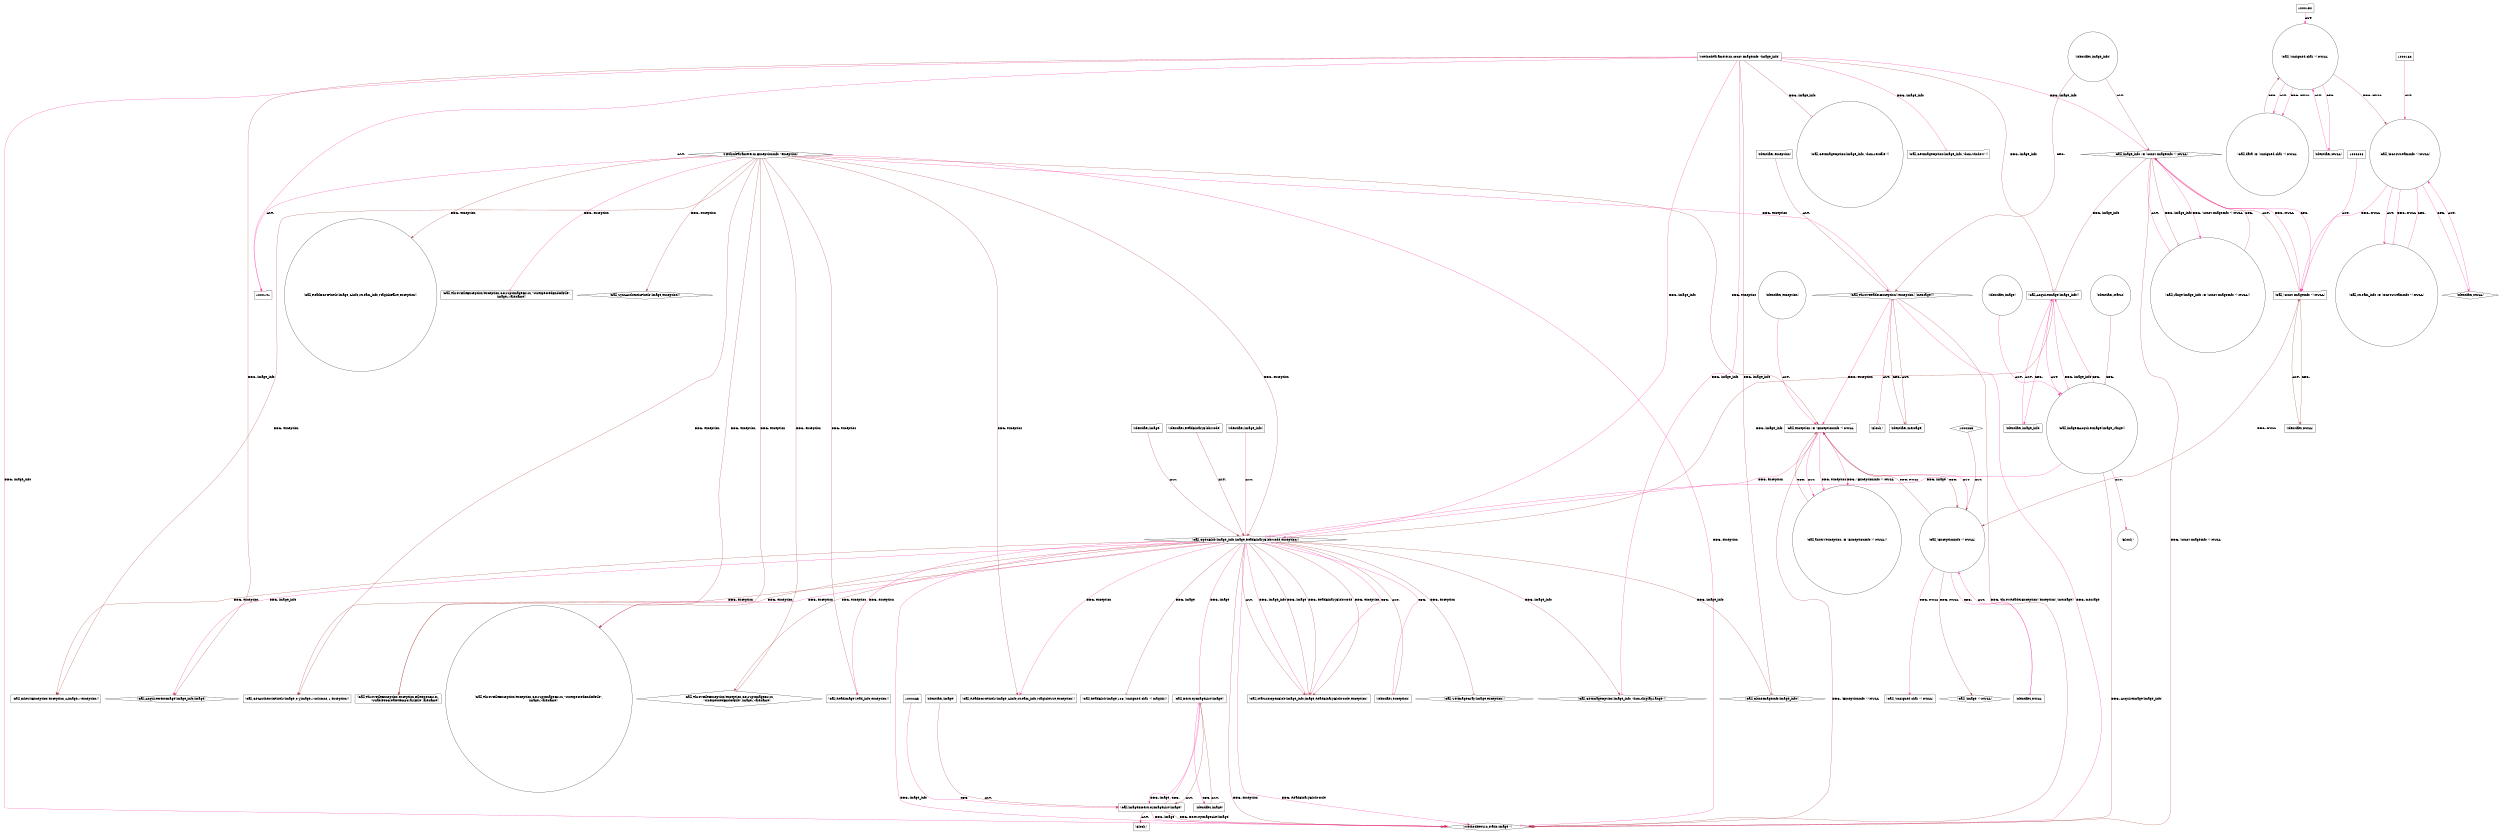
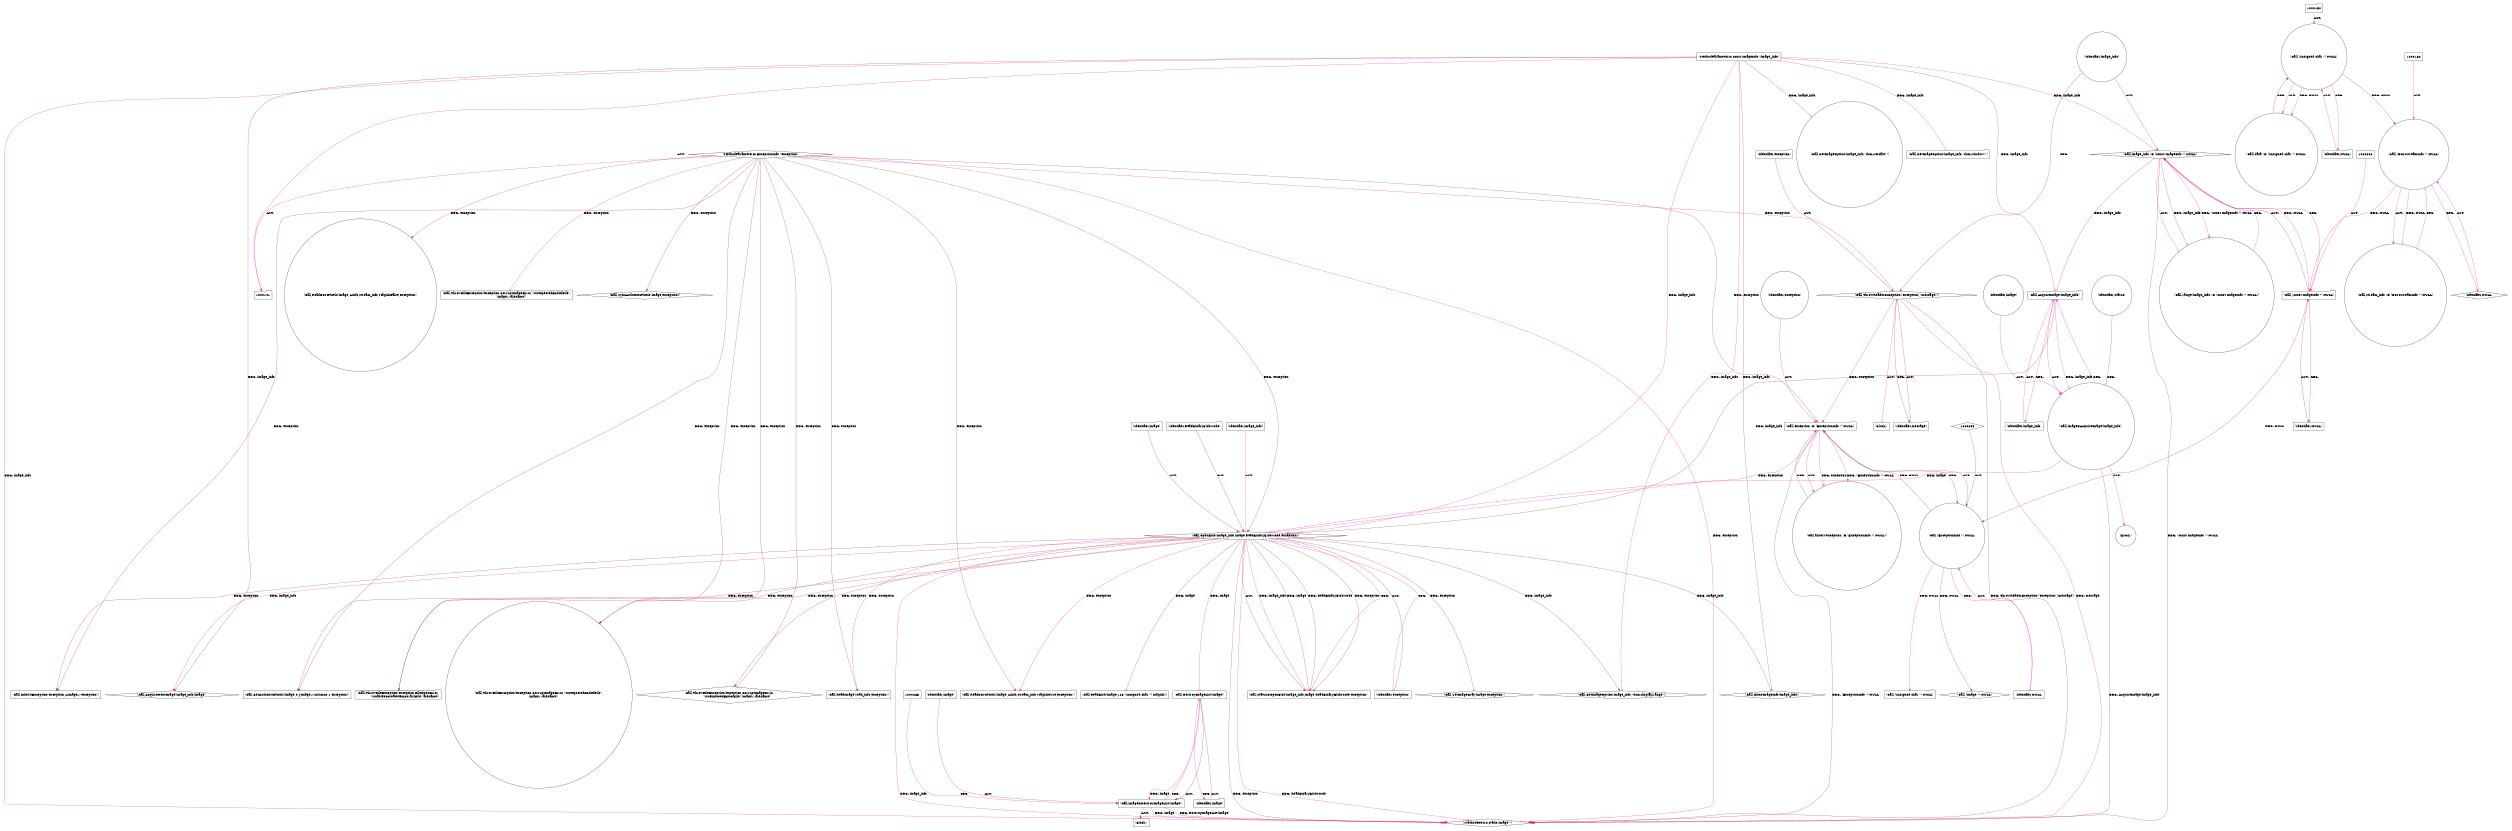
(2092, 428) -> (2091, 426)
